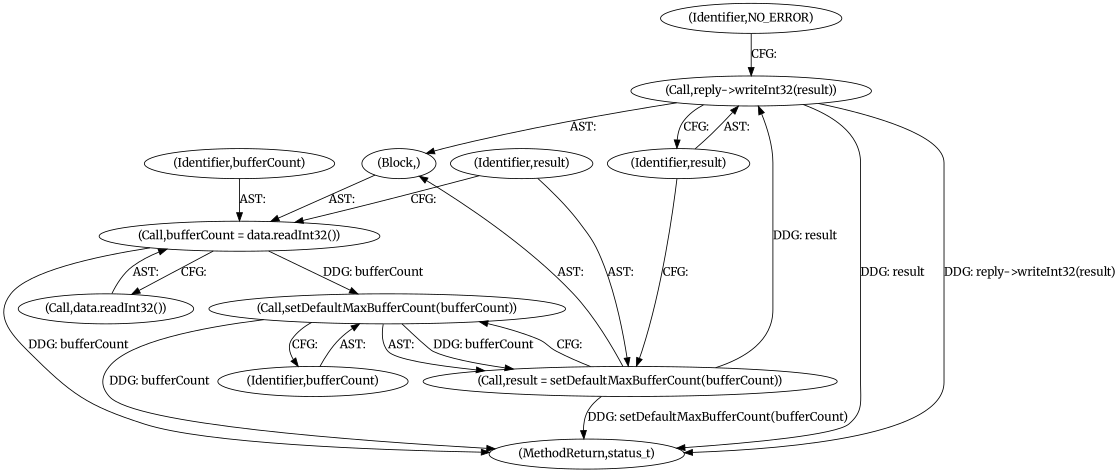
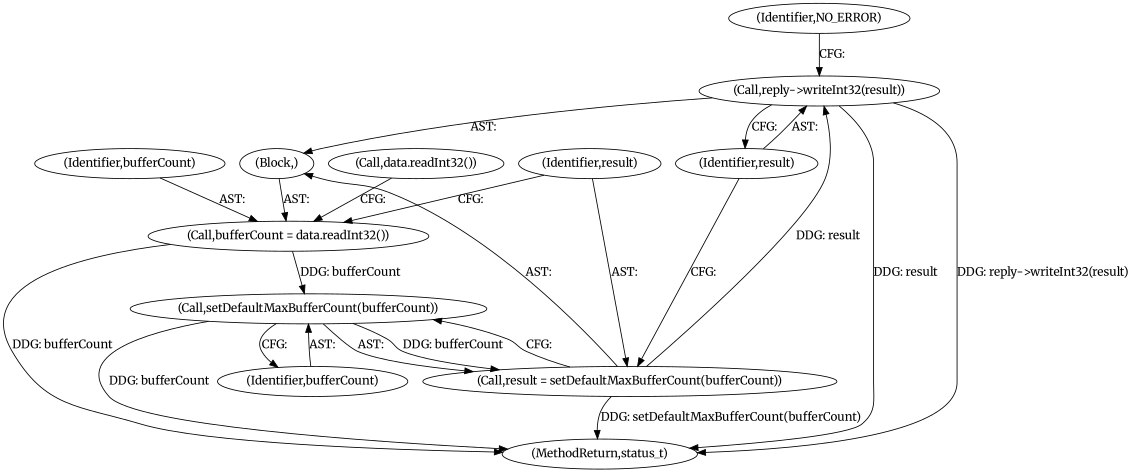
(176, 271) -> none
(147, 273) -> (374, 200)
